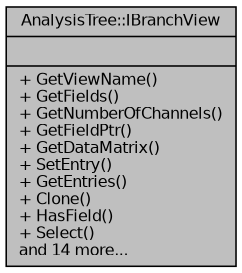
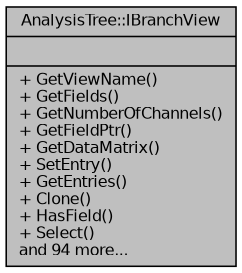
(74, 251) -> (74, 251)
